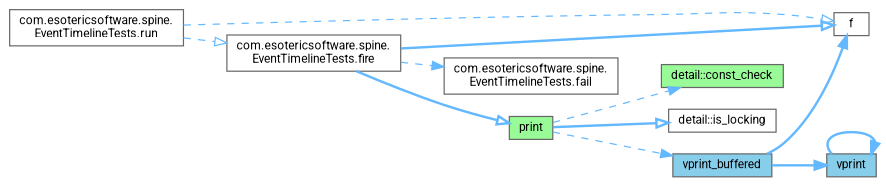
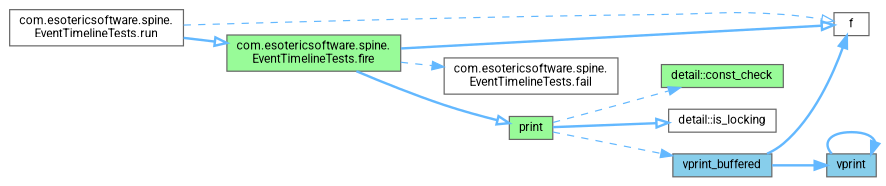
(199, 40) -> (199, 40)
(314, 53) -> (314, 53)
